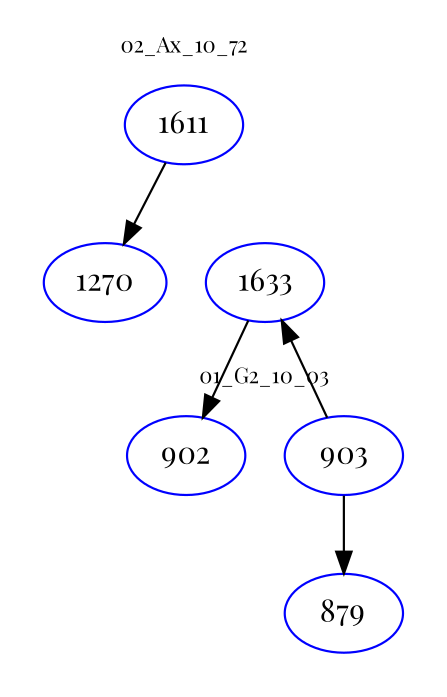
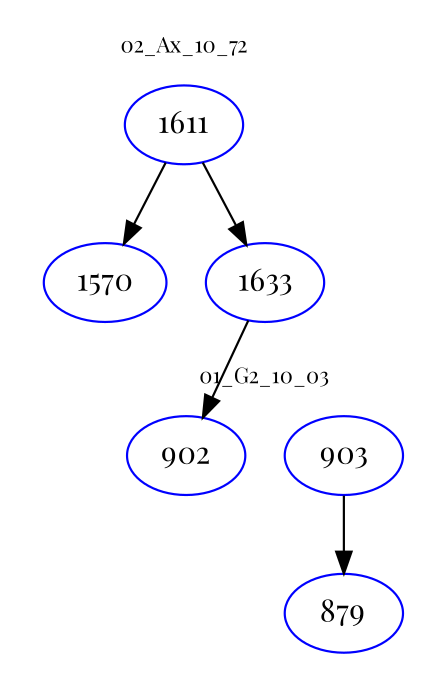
(105, 283) -> (105, 283)
(309, 379) -> (219, 194)
